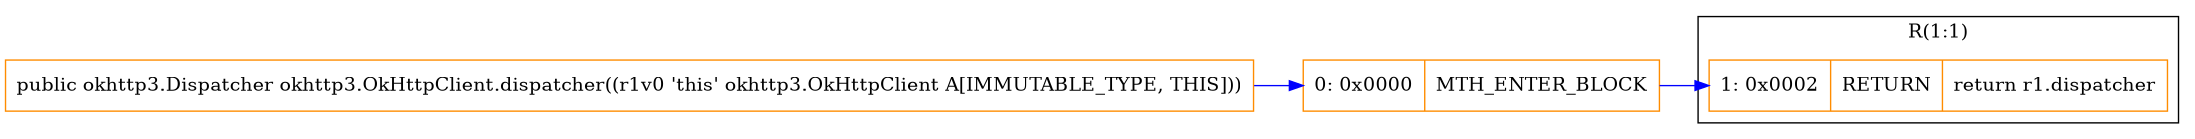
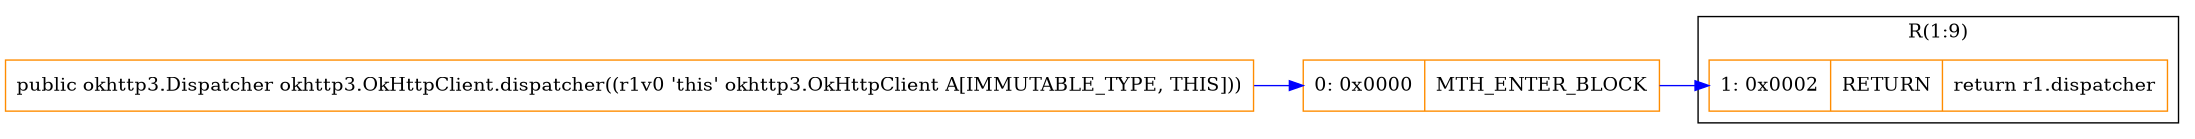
(1938, 32) -> (1938, 32)
